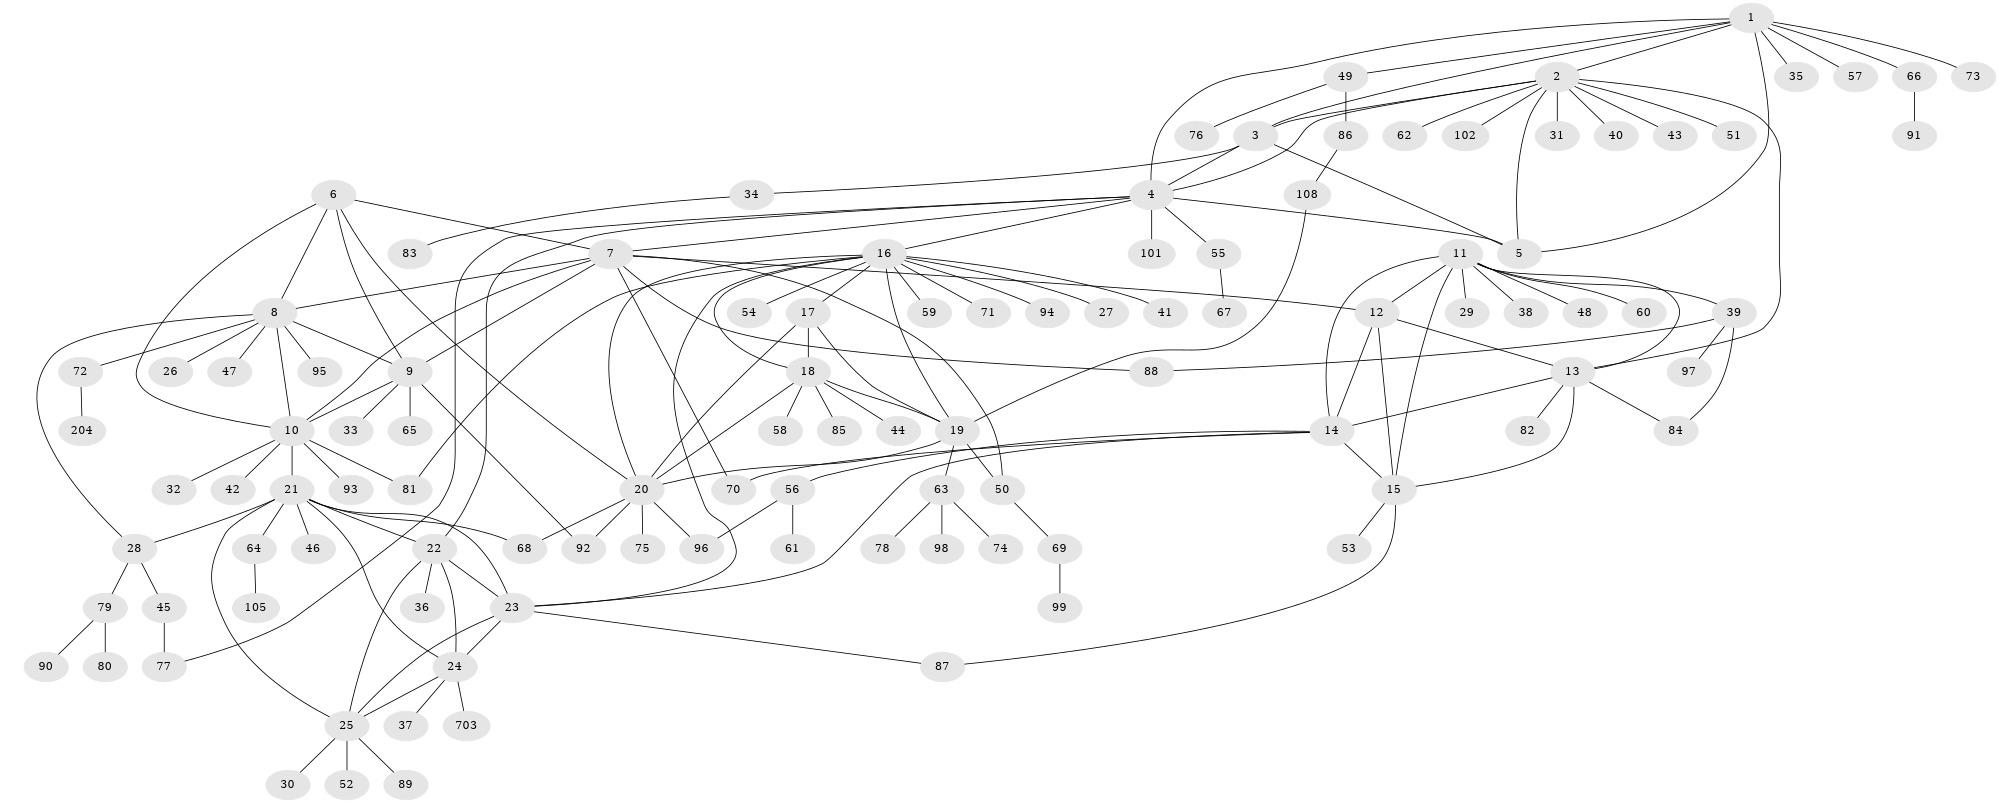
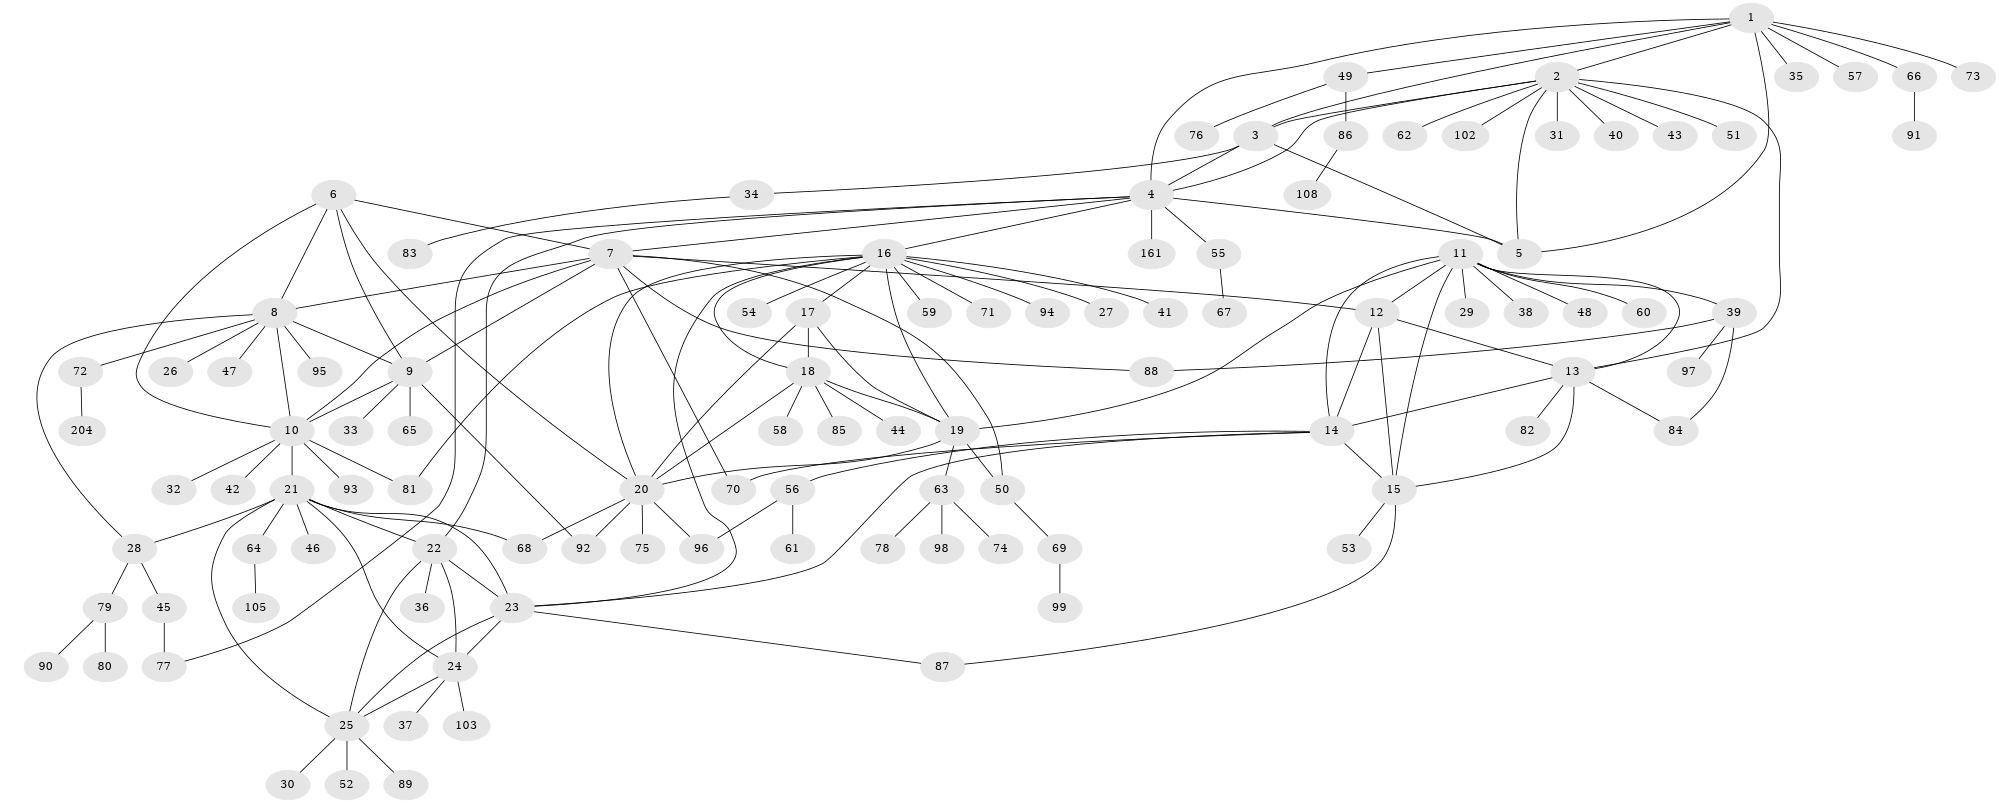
(1152, 254) -> (1152, 254)
(1176, 350) -> (1230, 362)
(467, 726) -> (467, 726)
